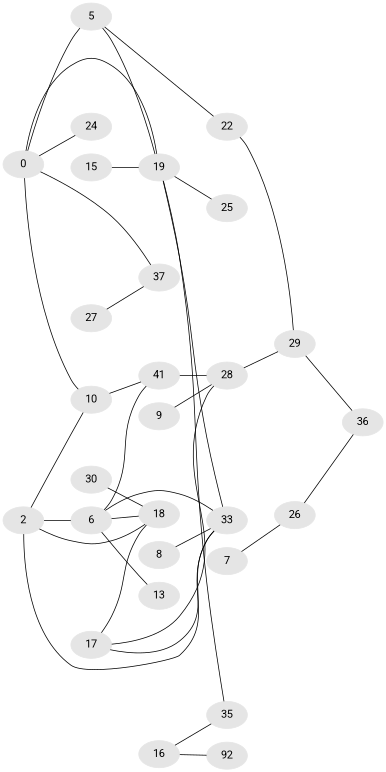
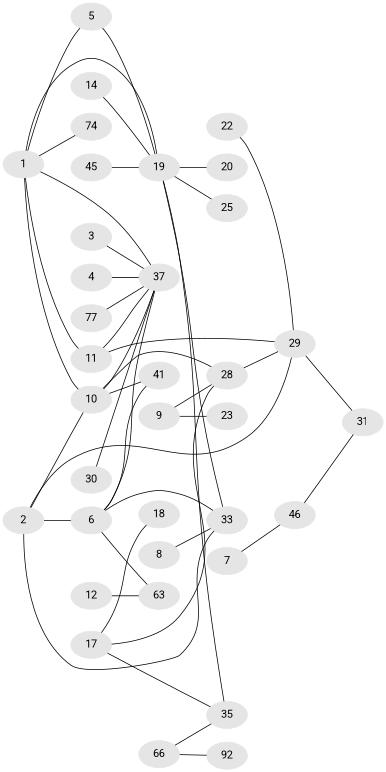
(159, 72) -> none
none -> (91, 86)
(91, 127) -> (91, 127)
(23, 164) -> (23, 164)
(91, 167) -> (91, 167)
none -> (227, 167)
none -> (91, 237)
none -> (91, 278)
(91, 318) -> (91, 318)
none -> (128, 352)
none -> (91, 359)
(188, 376) -> (152, 352)
none -> (227, 416)
(363, 422) -> (363, 422)
(122, 495) -> (125, 379)
(295, 515) -> (295, 515)
(125, 517) -> (133, 396)
(93, 544) -> (174, 452)
none -> (91, 596)
(159, 596) -> (159, 596)
(192, 627) -> (159, 680)
(159, 754) -> (159, 754)
